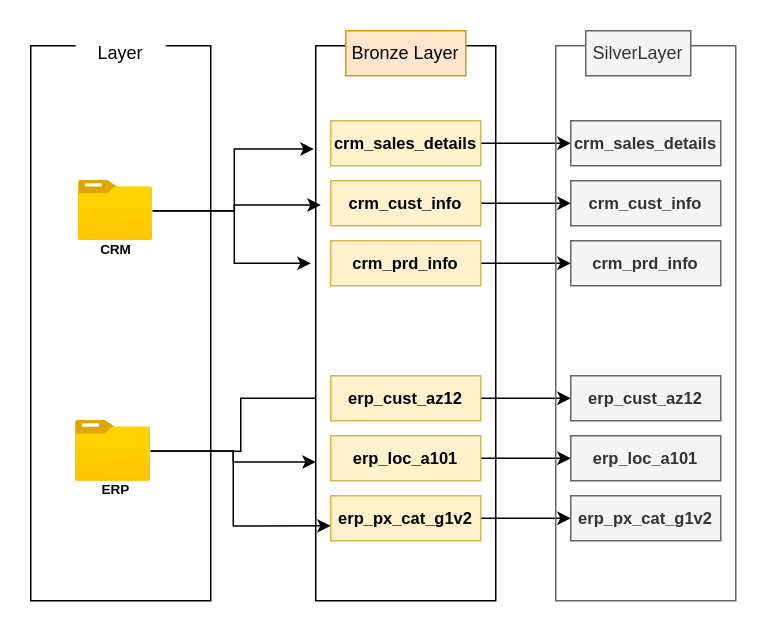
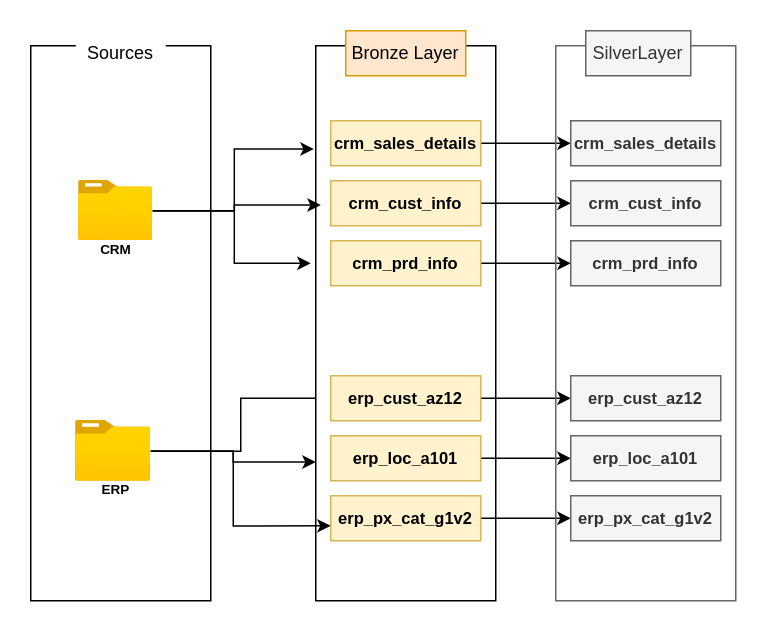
(121, 53) -> (121, 53)
